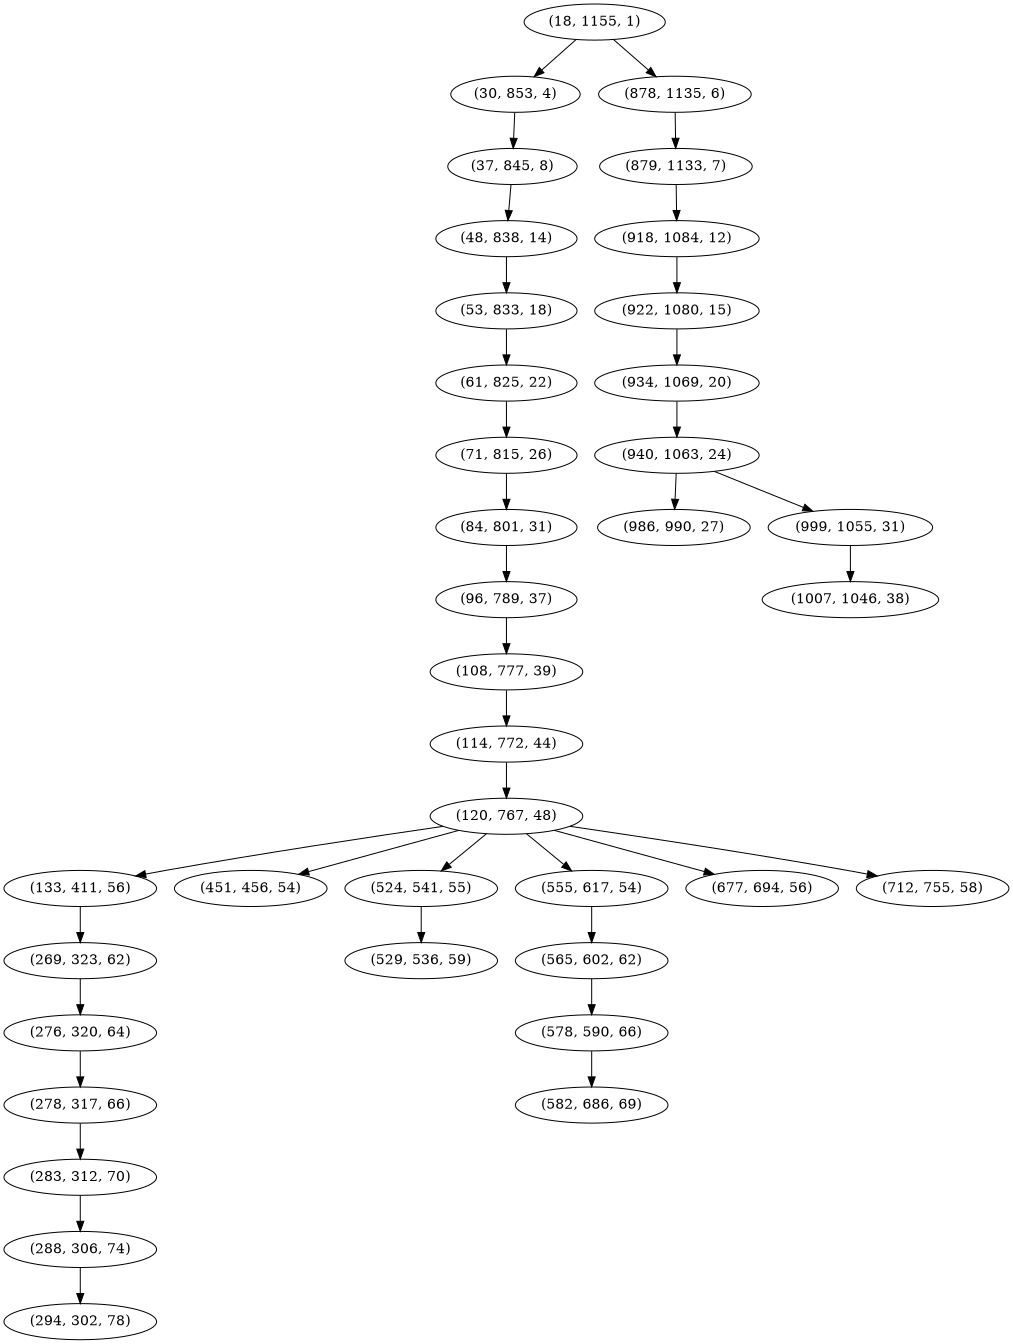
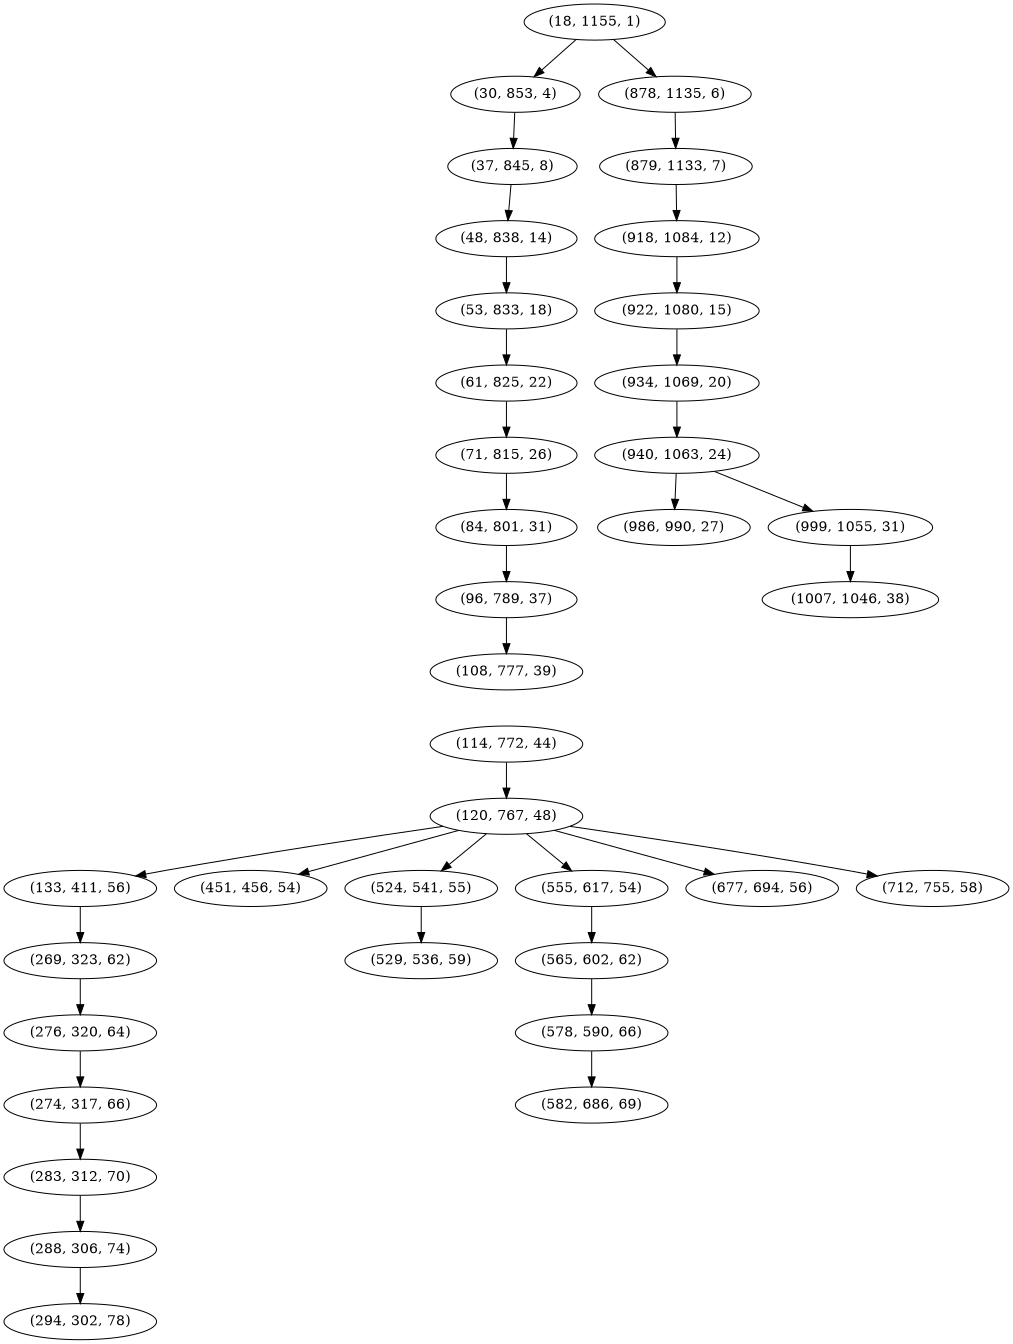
(506, 703) -> none
(80, 1105) -> (80, 1105)
